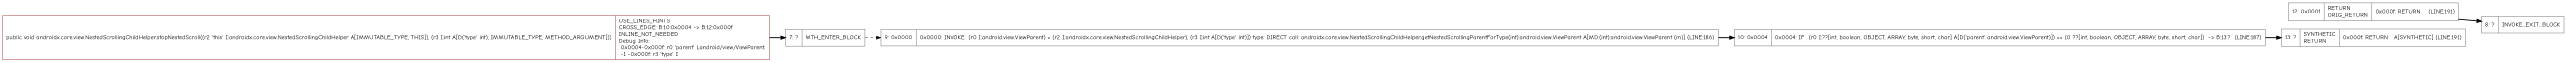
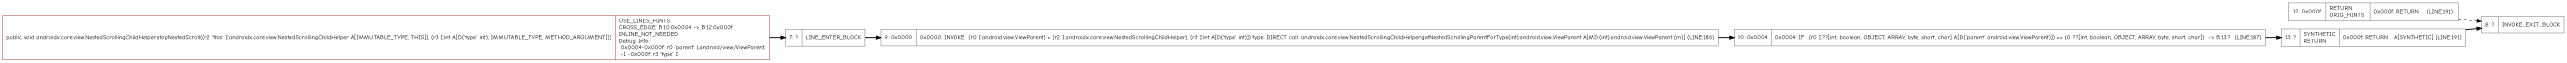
(2348, 15) -> (2347, 15)
(2468, 20) -> (2468, 20)
none -> (2471, 29)
(833, 37) -> (833, 37)
(871, 38) -> (871, 38)
